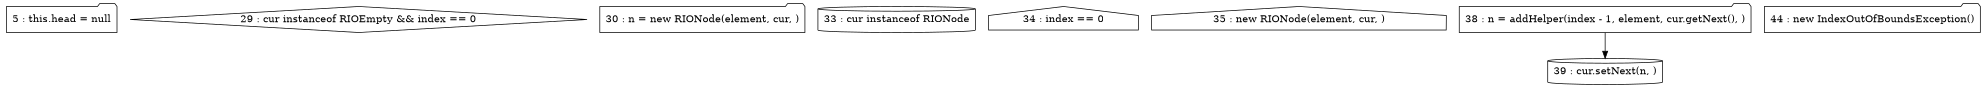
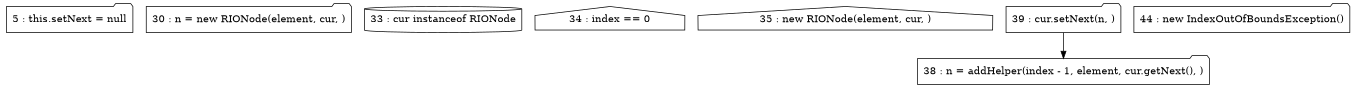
(62, 20) -> (70, 20)
(359, 20) -> none
(1605, 42) -> (1063, 42)
(1605, 72) -> (1063, 20)
